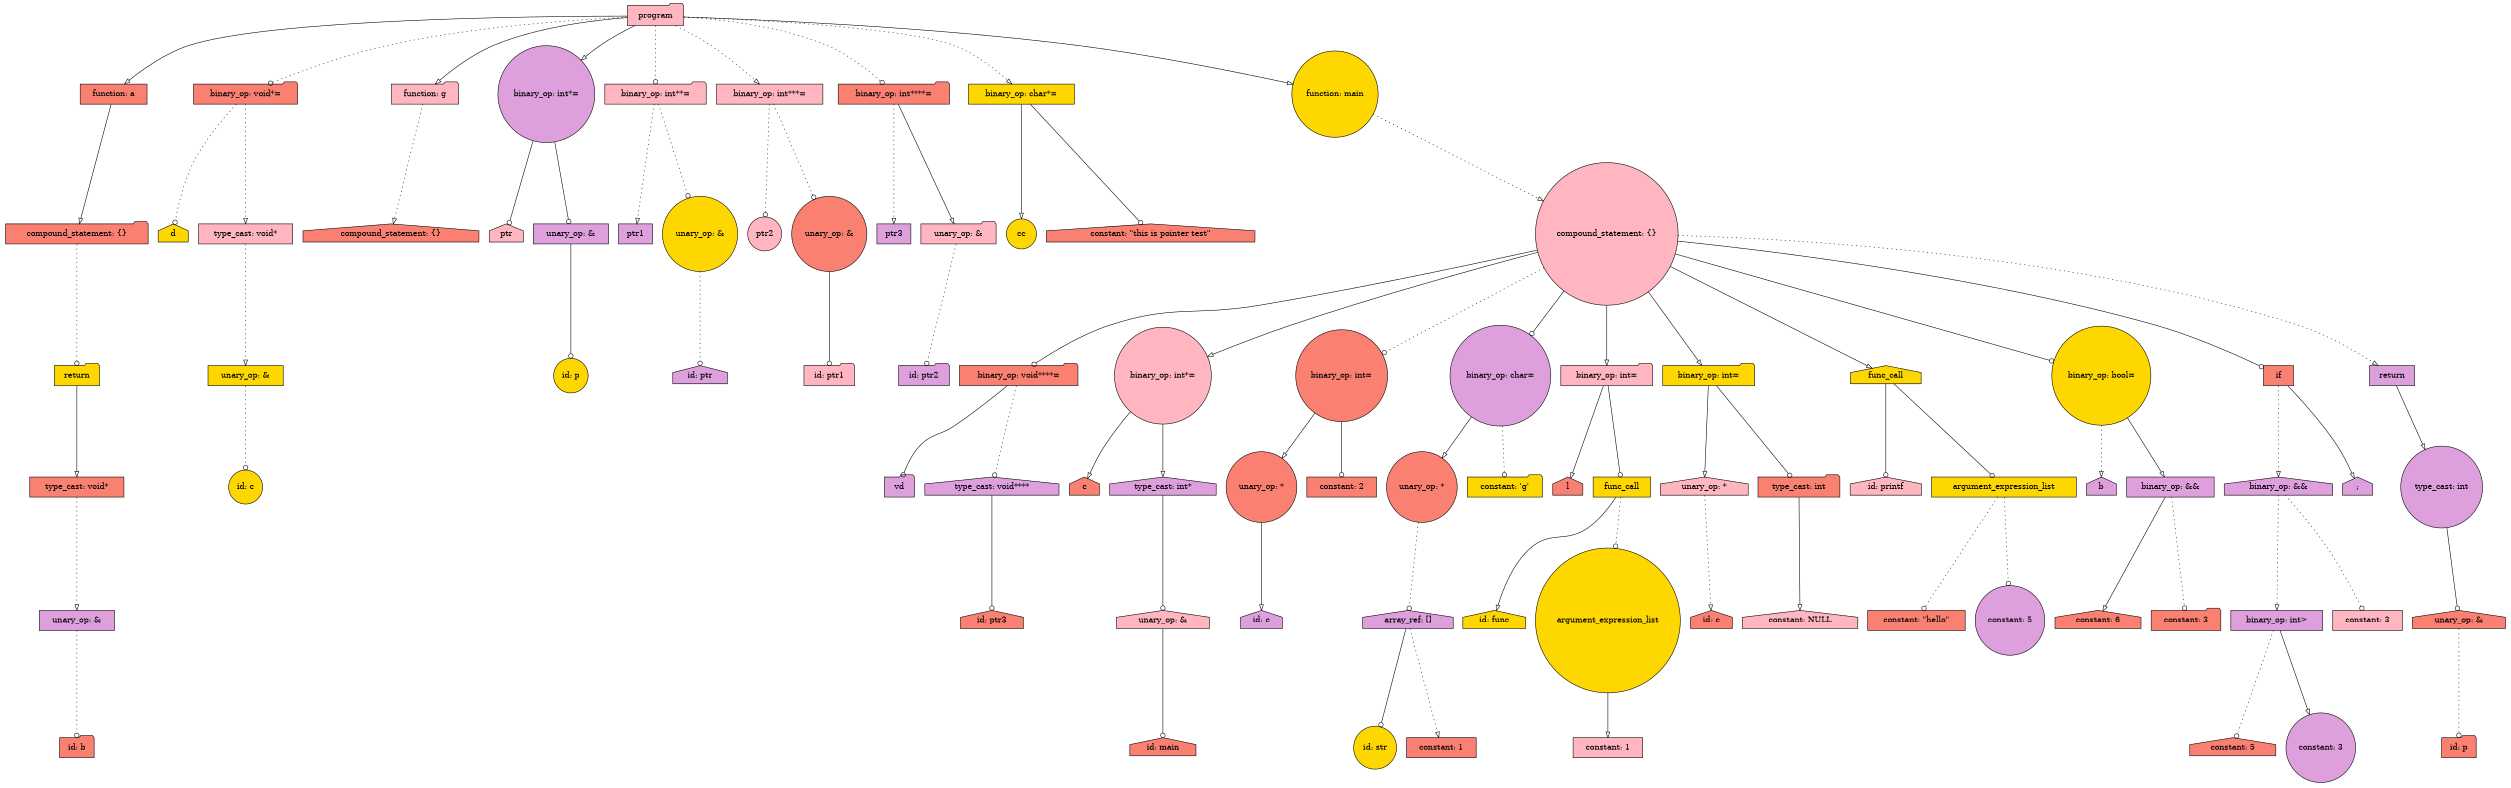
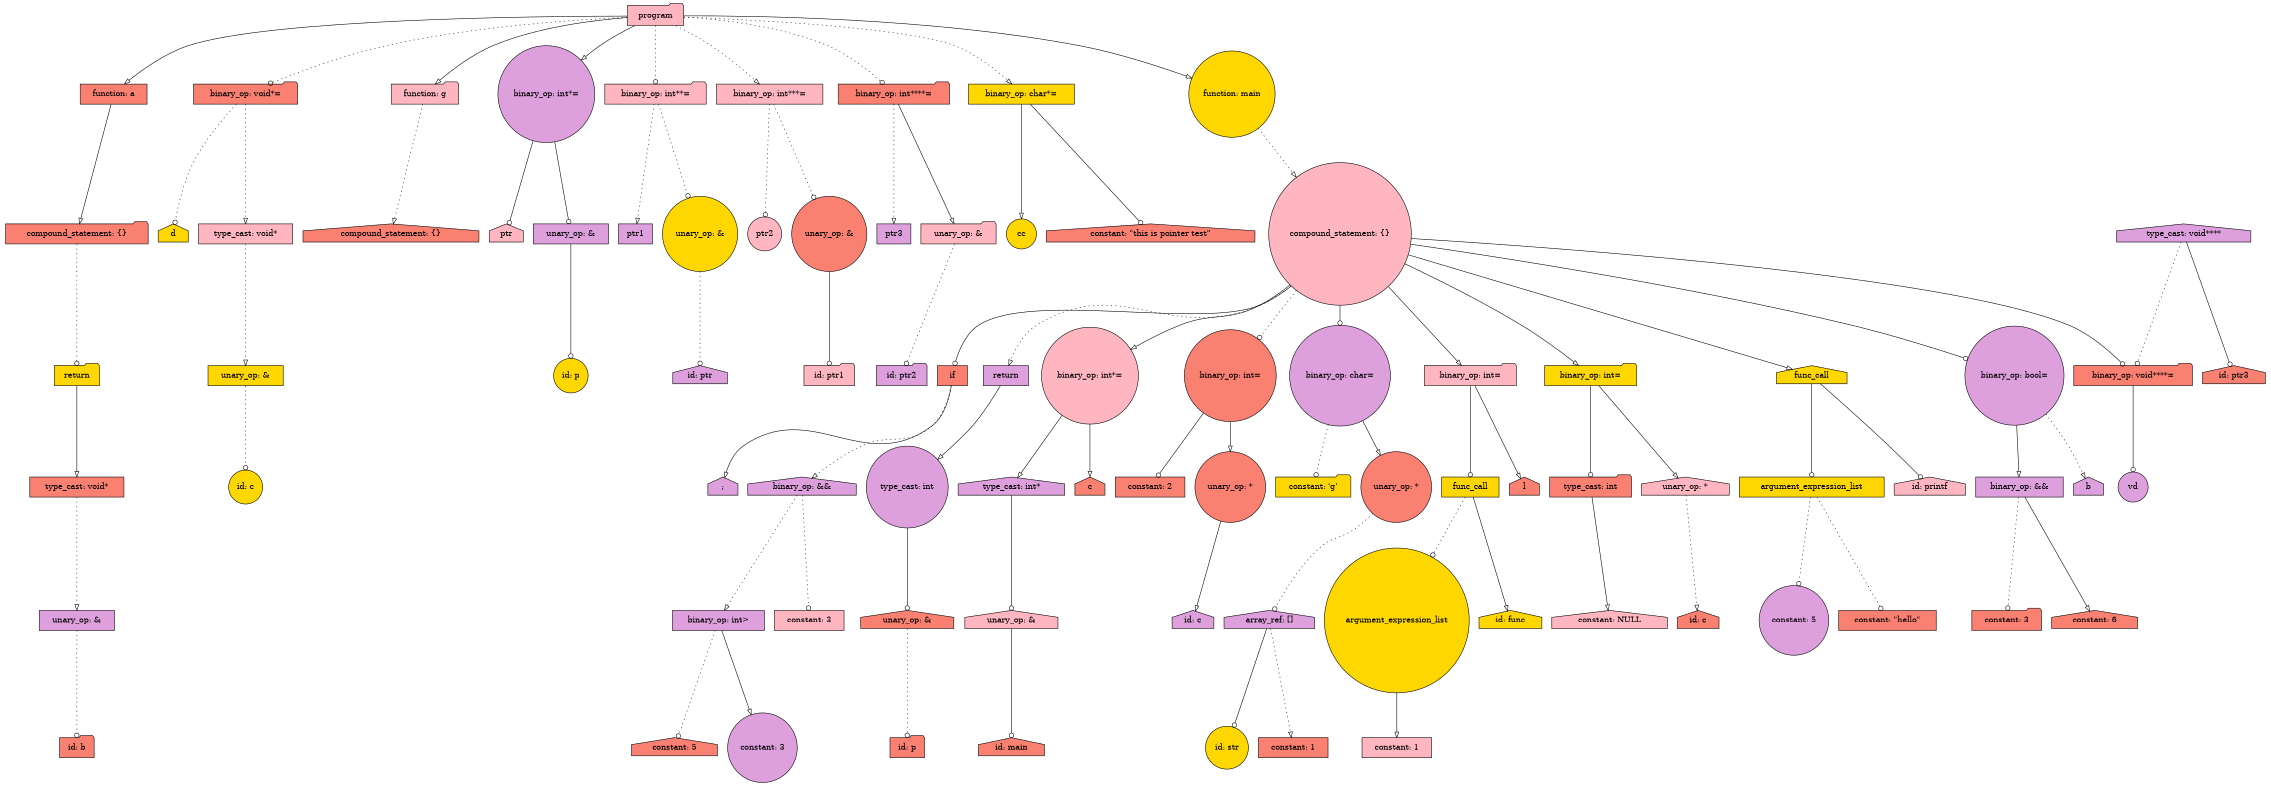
(2101, 376) -> (2014, 376)
(1006, 429) -> (2160, 302)
(899, 487) -> (2133, 487)
